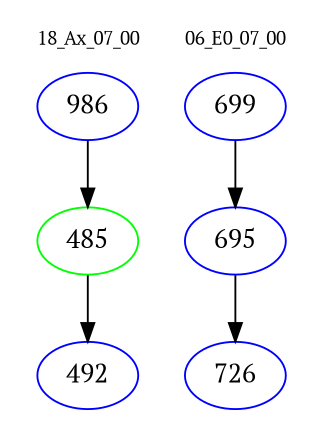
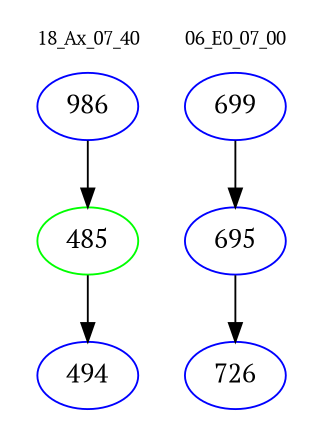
(89, 40) -> (89, 40)
(88, 375) -> (88, 375)
